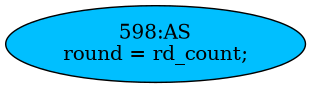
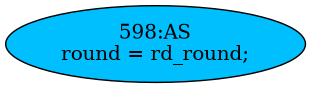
(156, 44) -> (156, 44)
